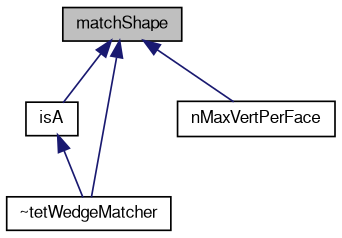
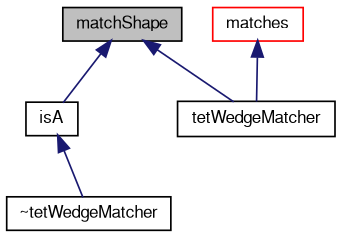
none -> (258, 24)
(256, 119) -> (256, 119)
(104, 127) -> none
